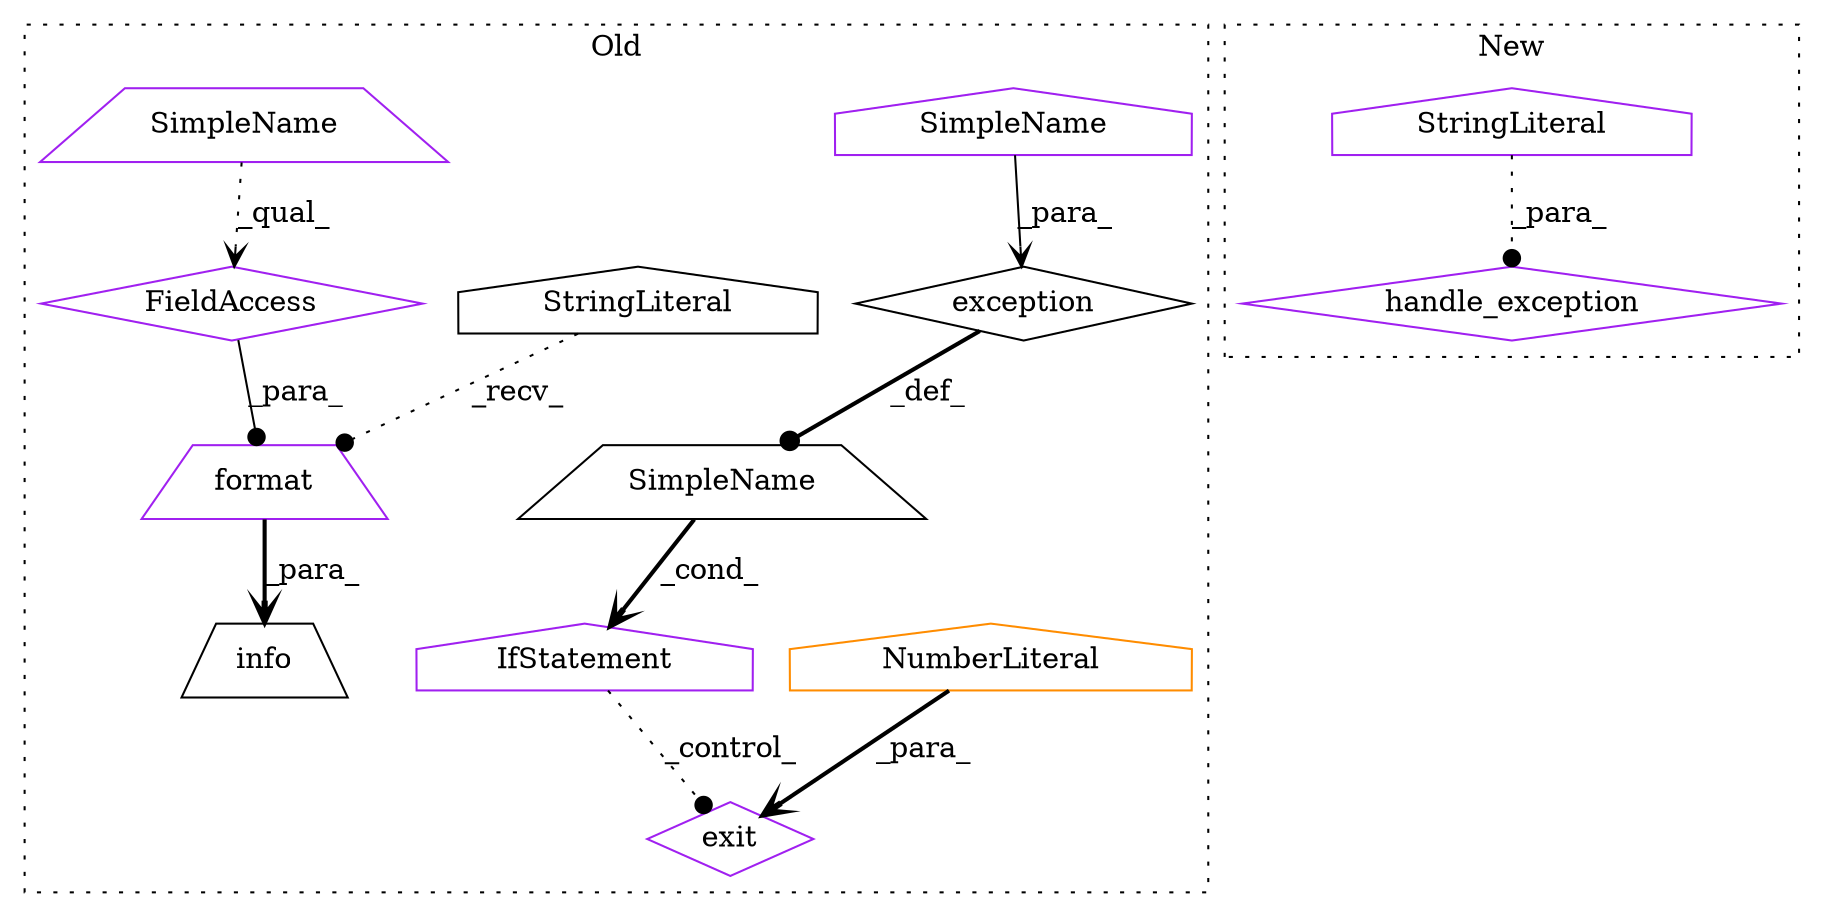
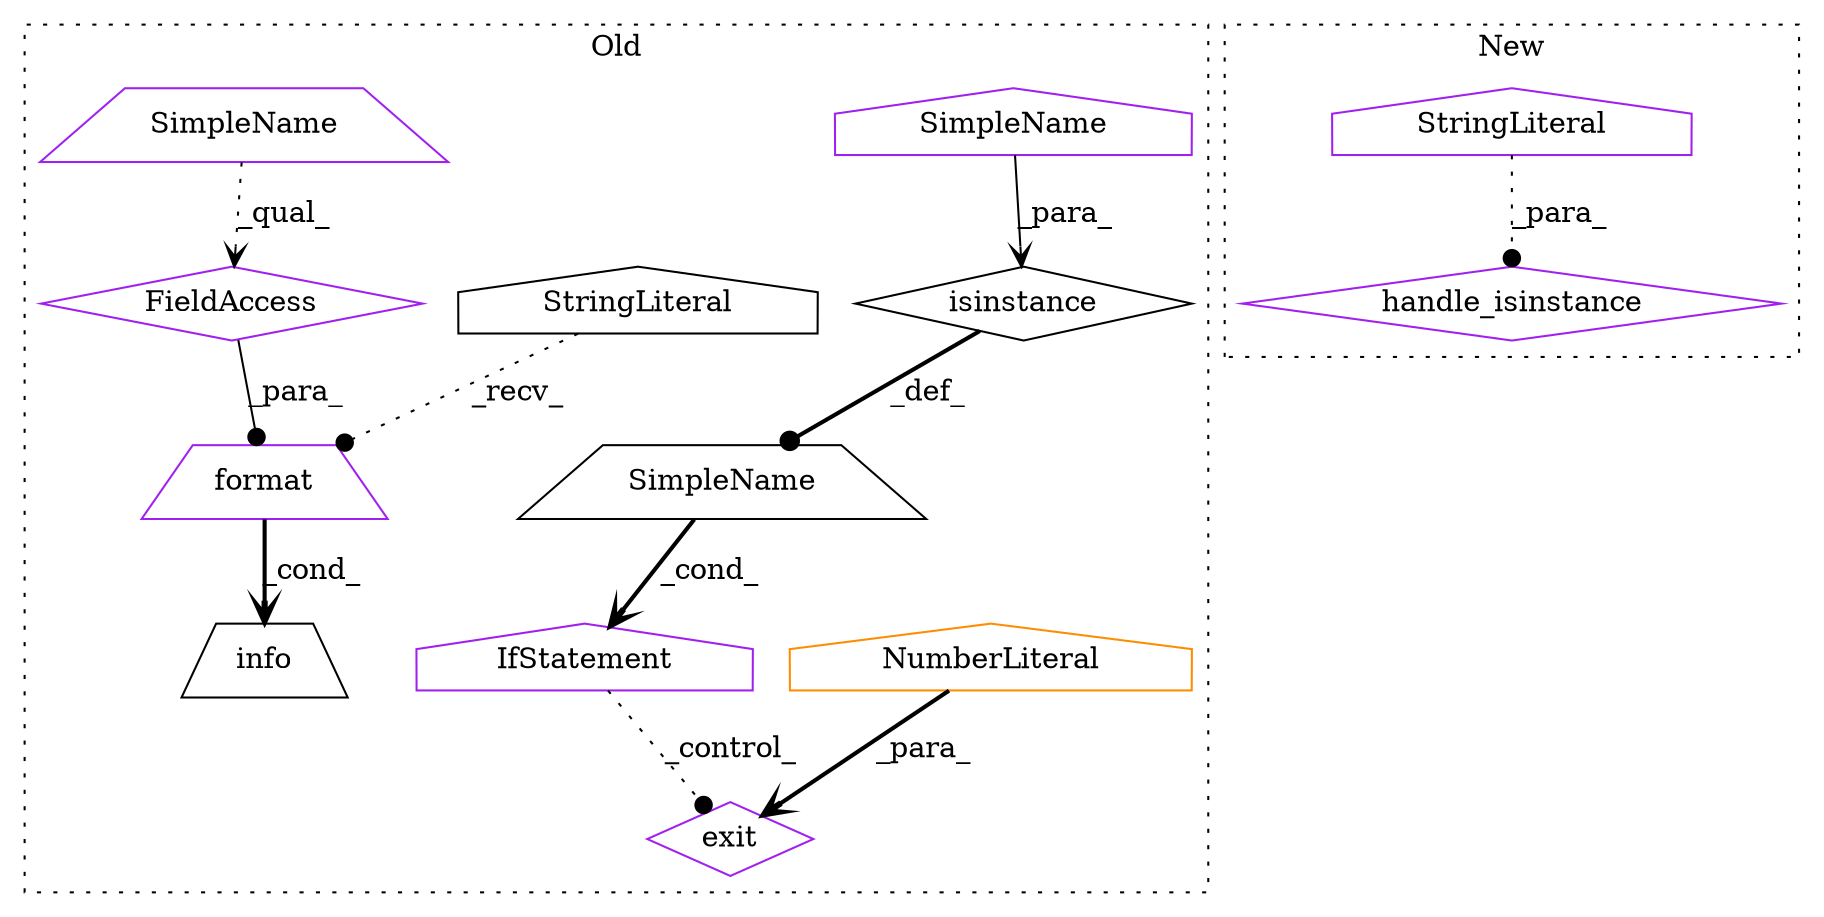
(1024, 304) -> (1024, 304)
(1512, 304) -> (1512, 304)
(312, 571) -> (312, 571)
